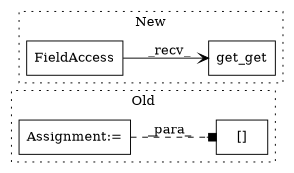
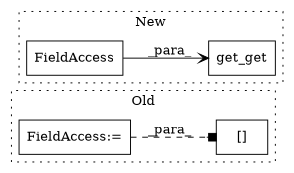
(170, 51) -> (170, 51)
(75, 137) -> (75, 137)
